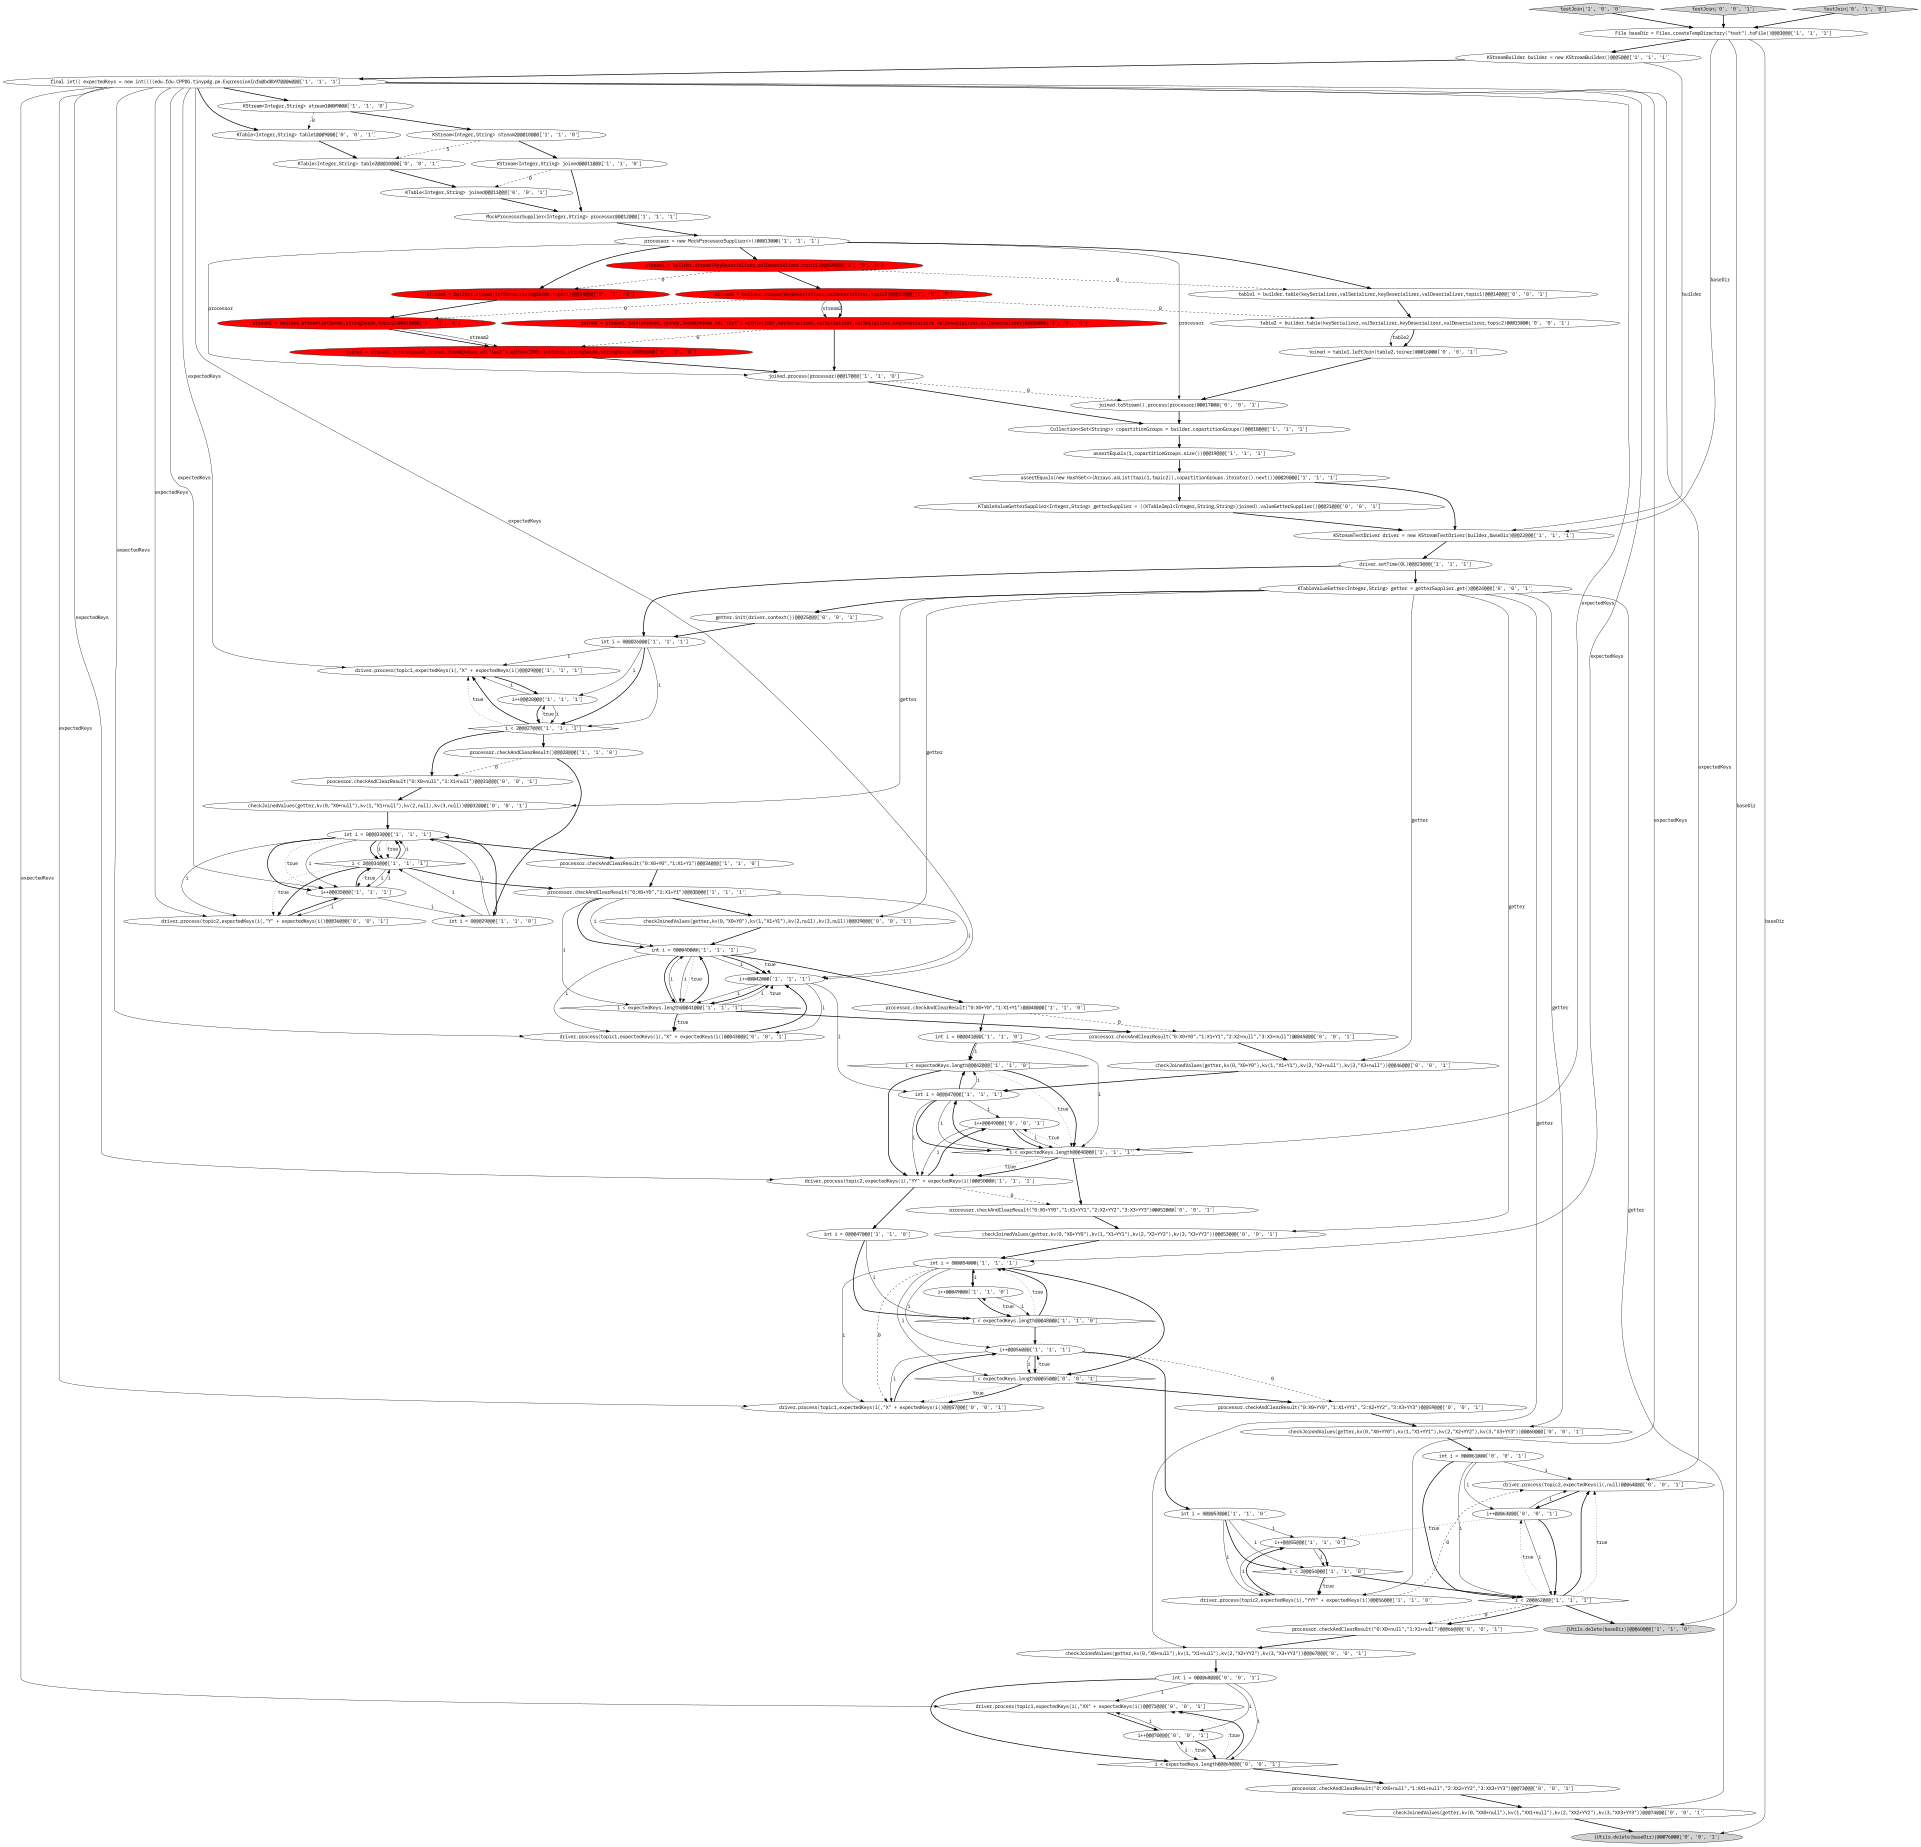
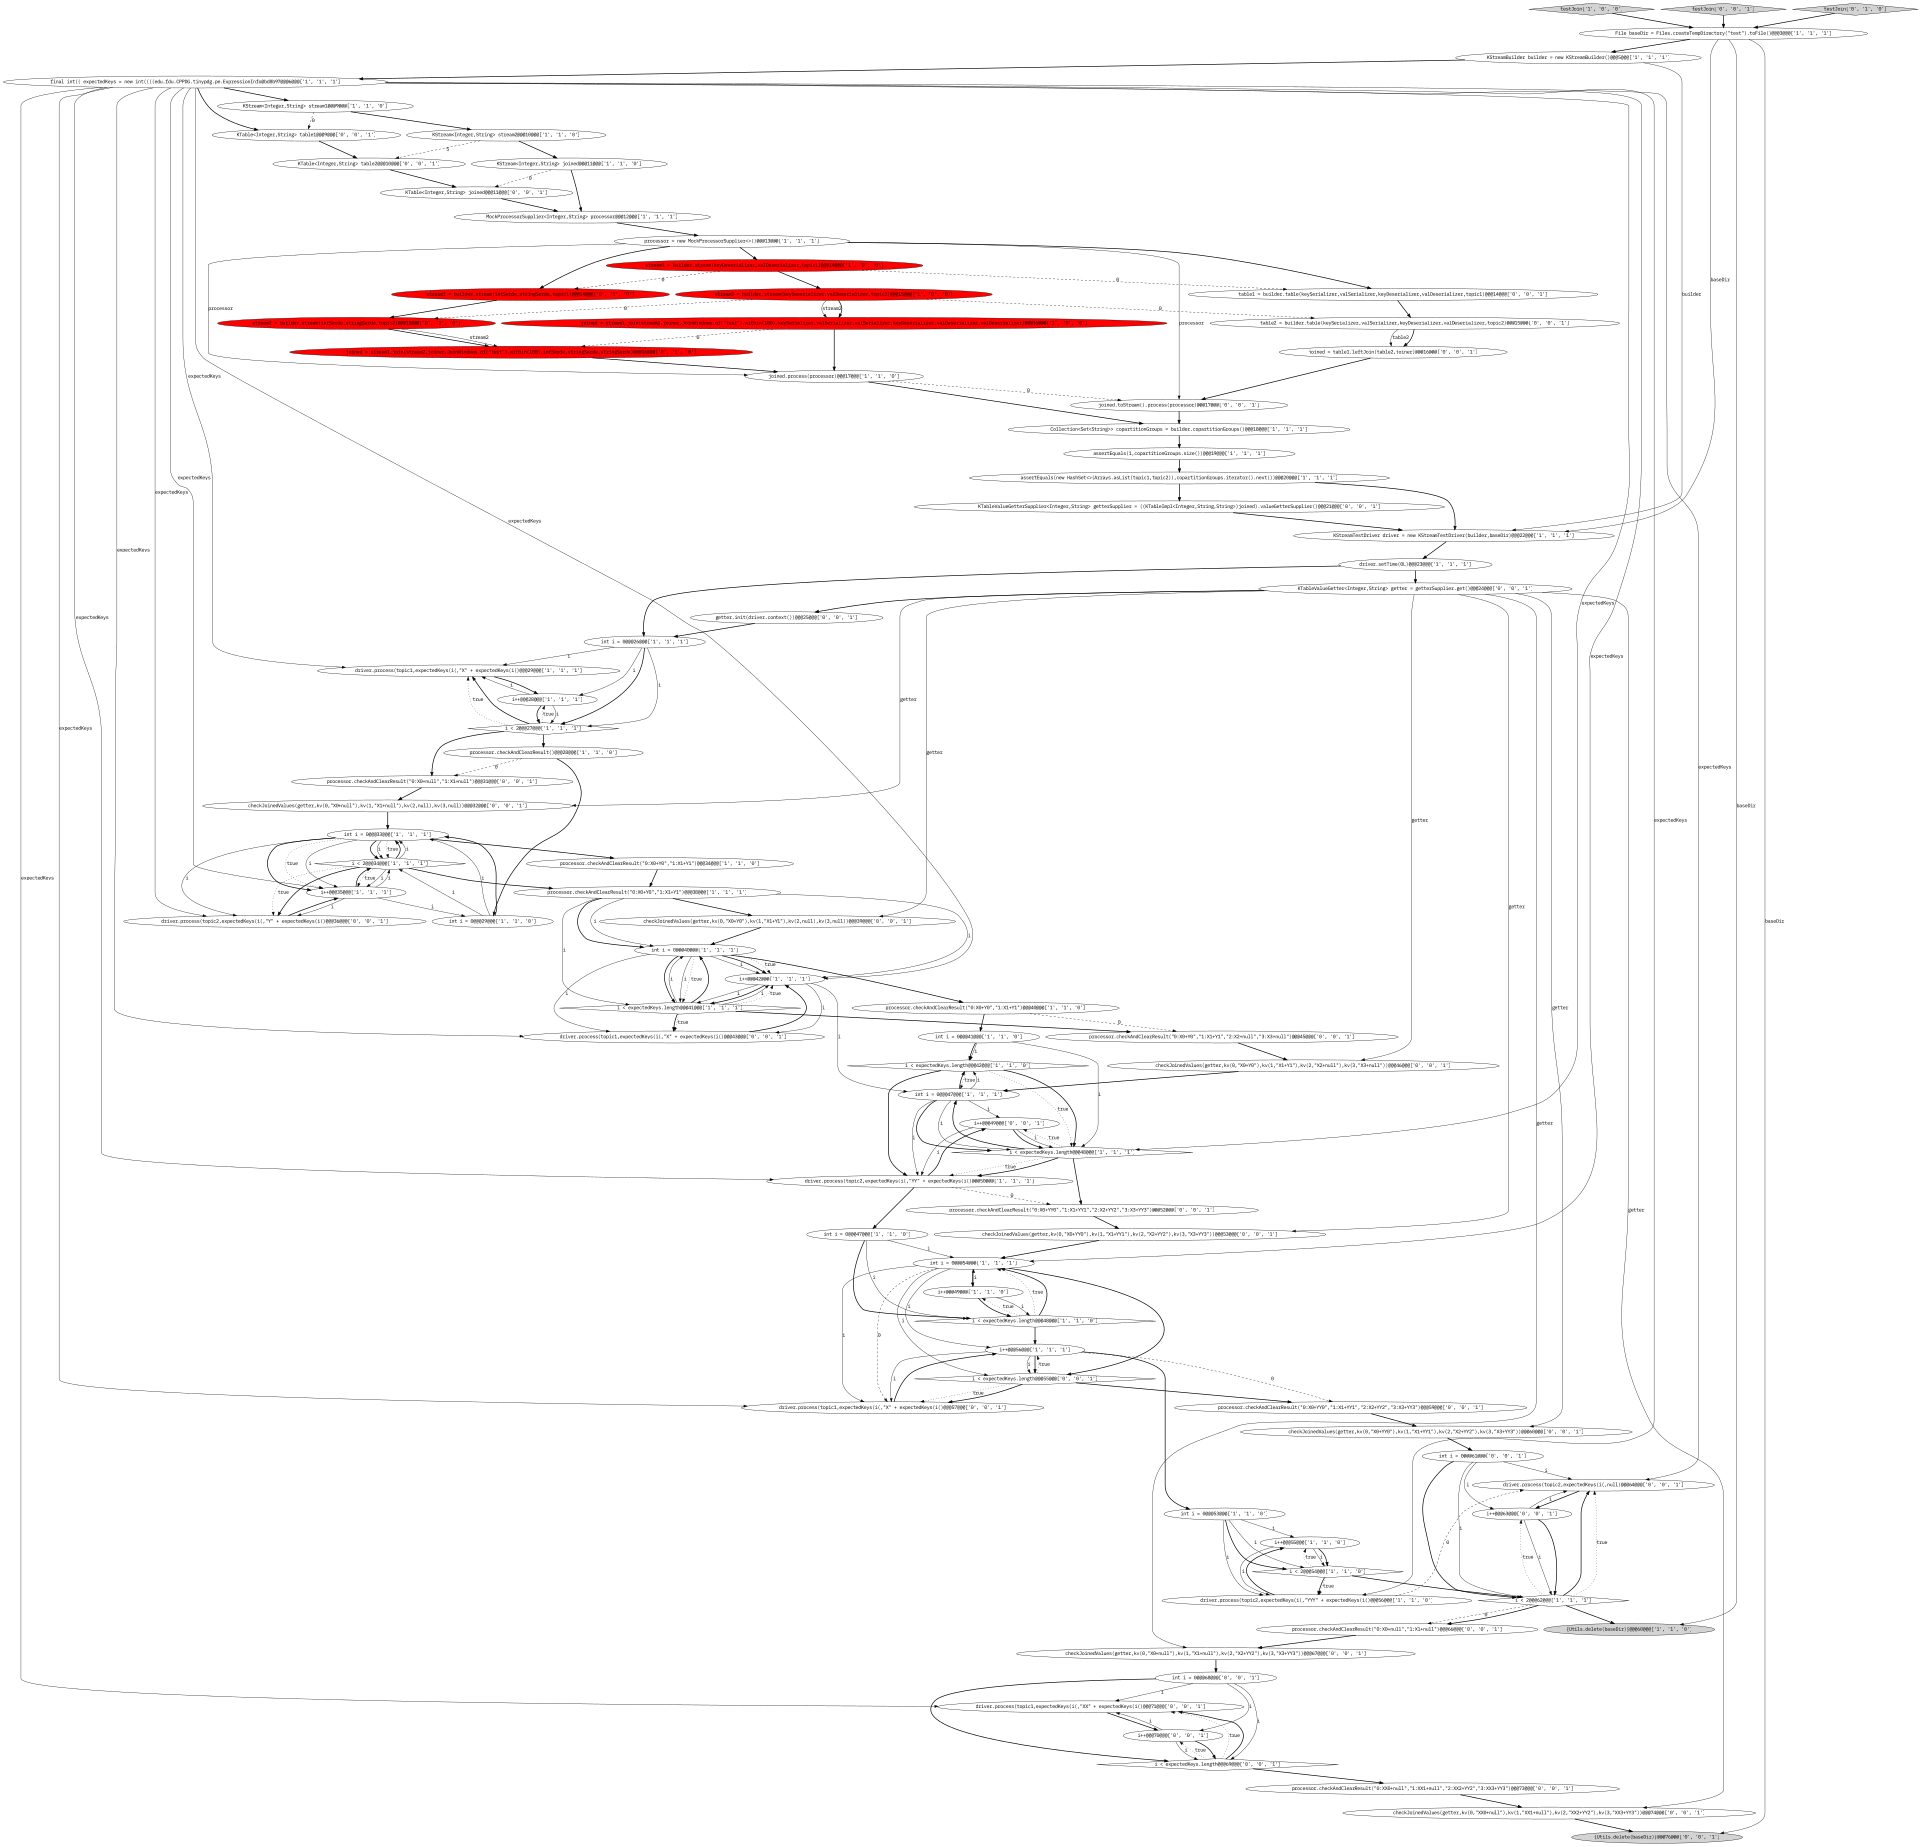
none -> (964, 1079)
none -> (919, 1249)
(1418, 1528) -> (1306, 1561)
